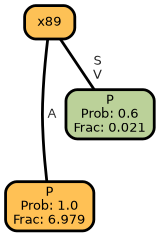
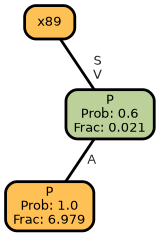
(42, 110) -> (80, 160)
